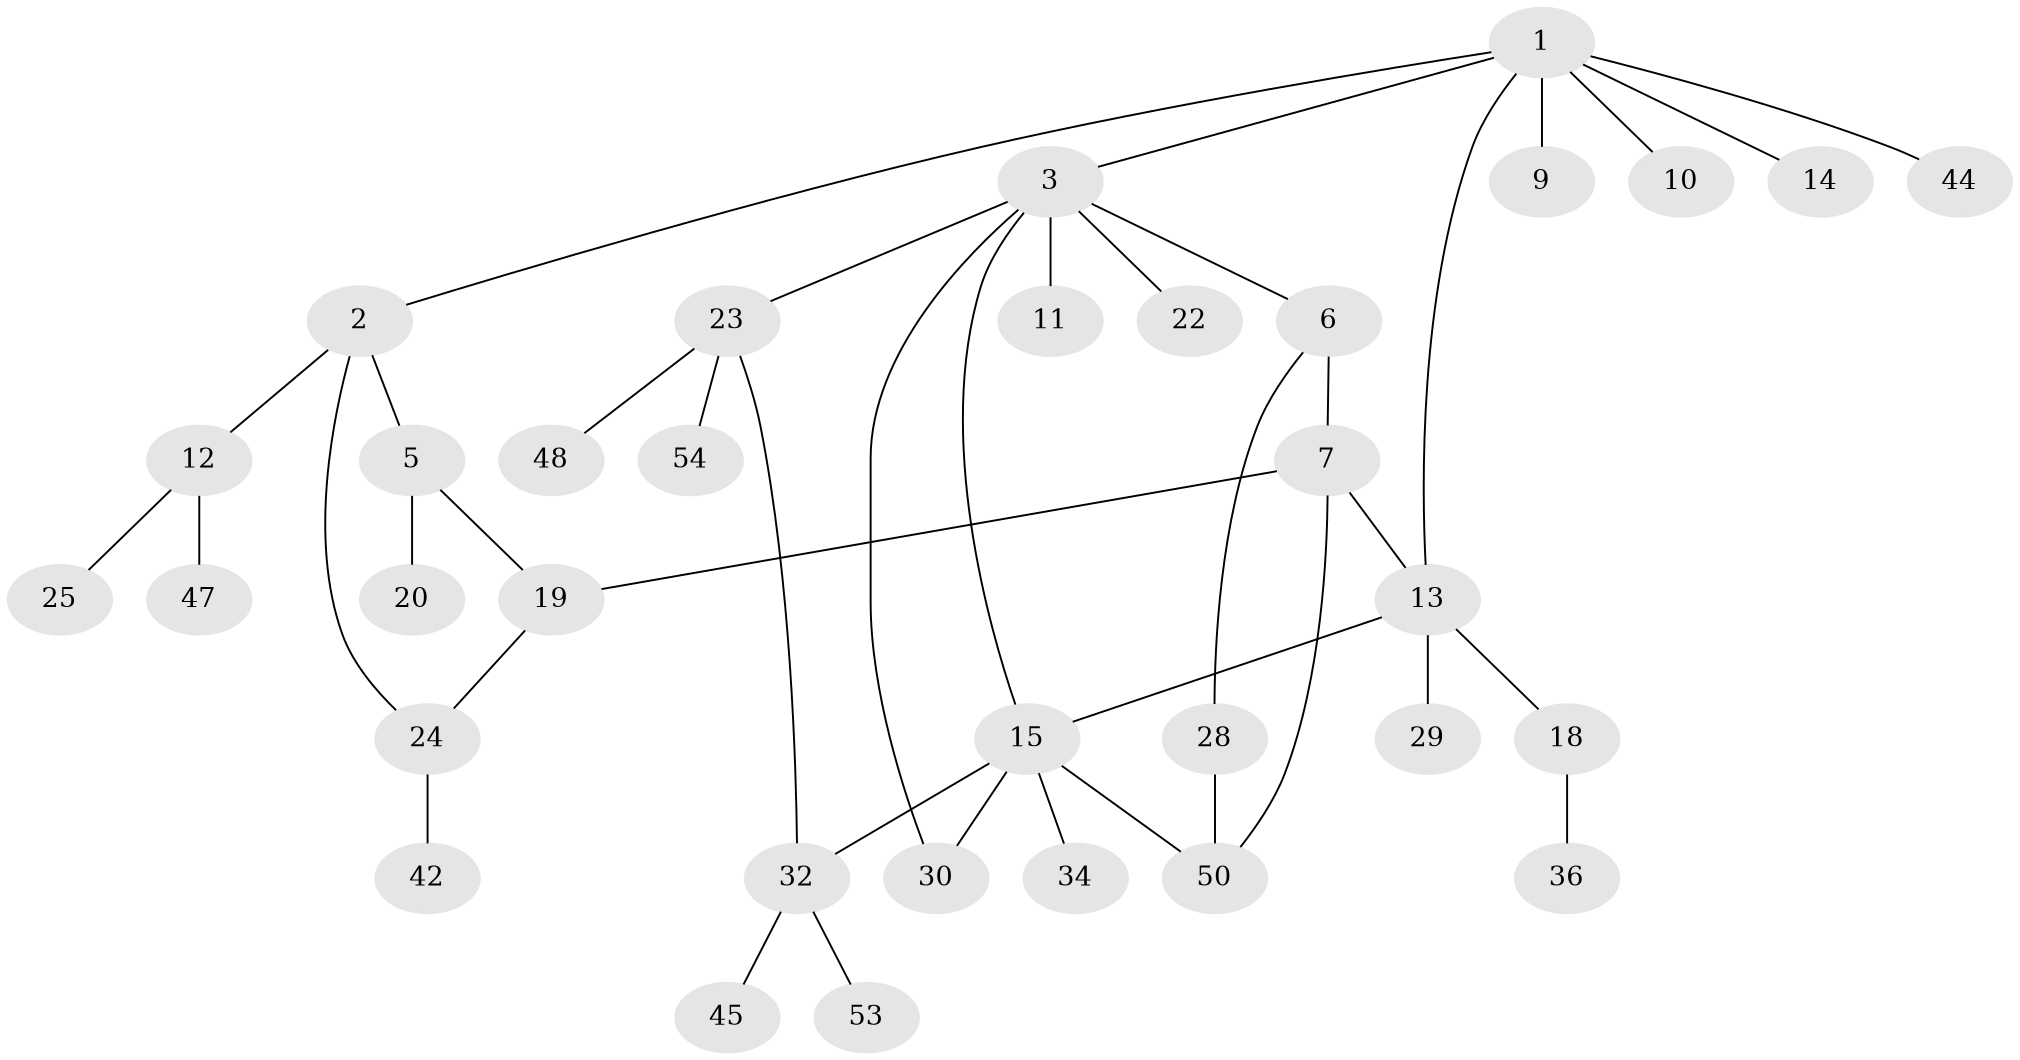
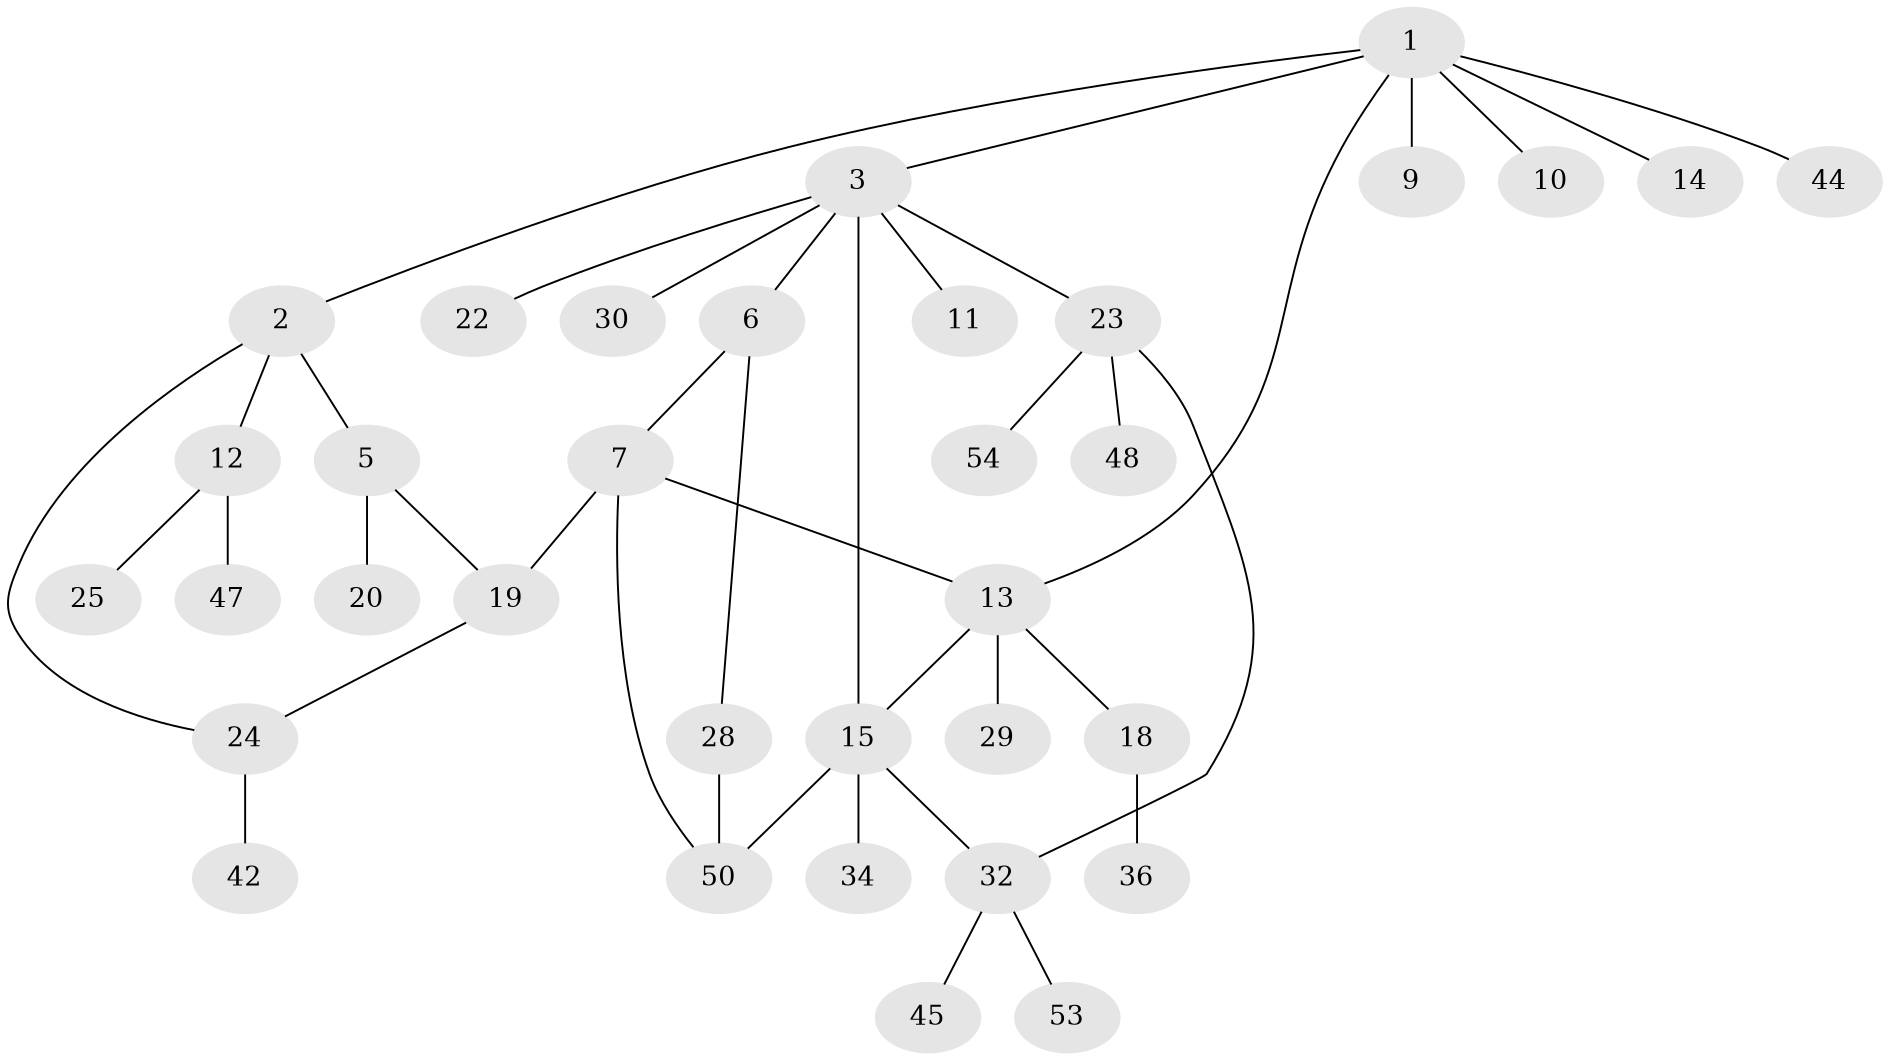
(982, 809) -> none
